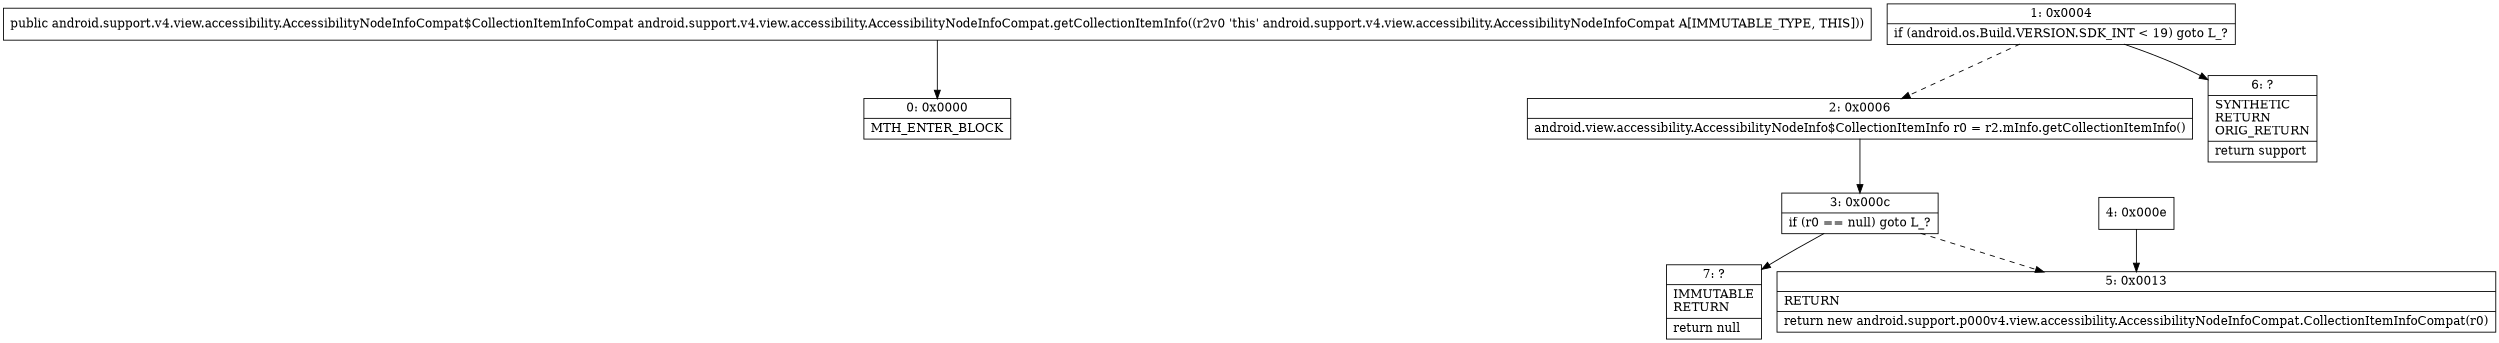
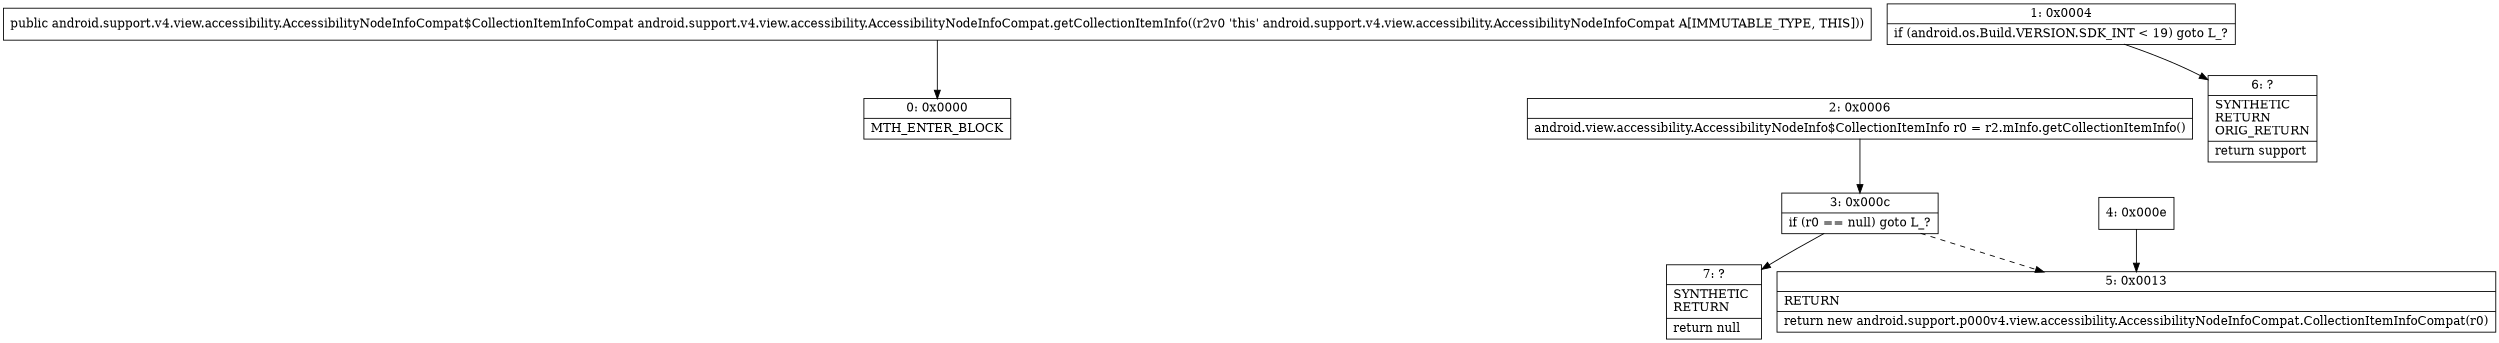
(1965, 70) -> none
(1714, 295) -> (1711, 295)
